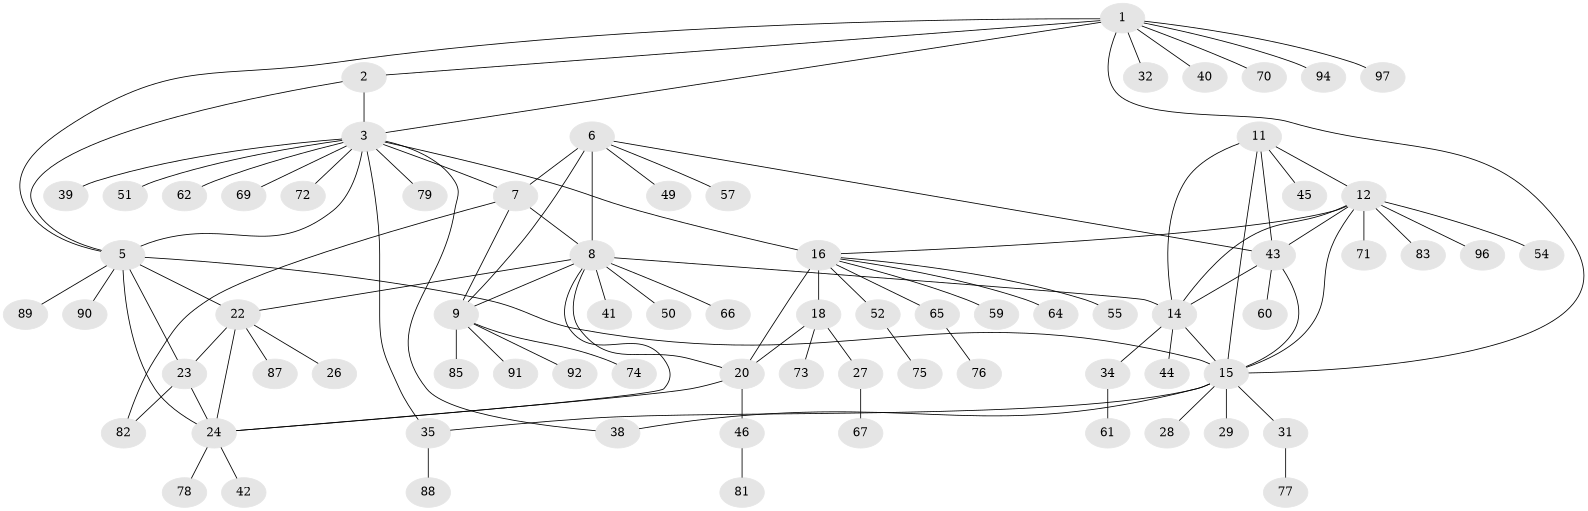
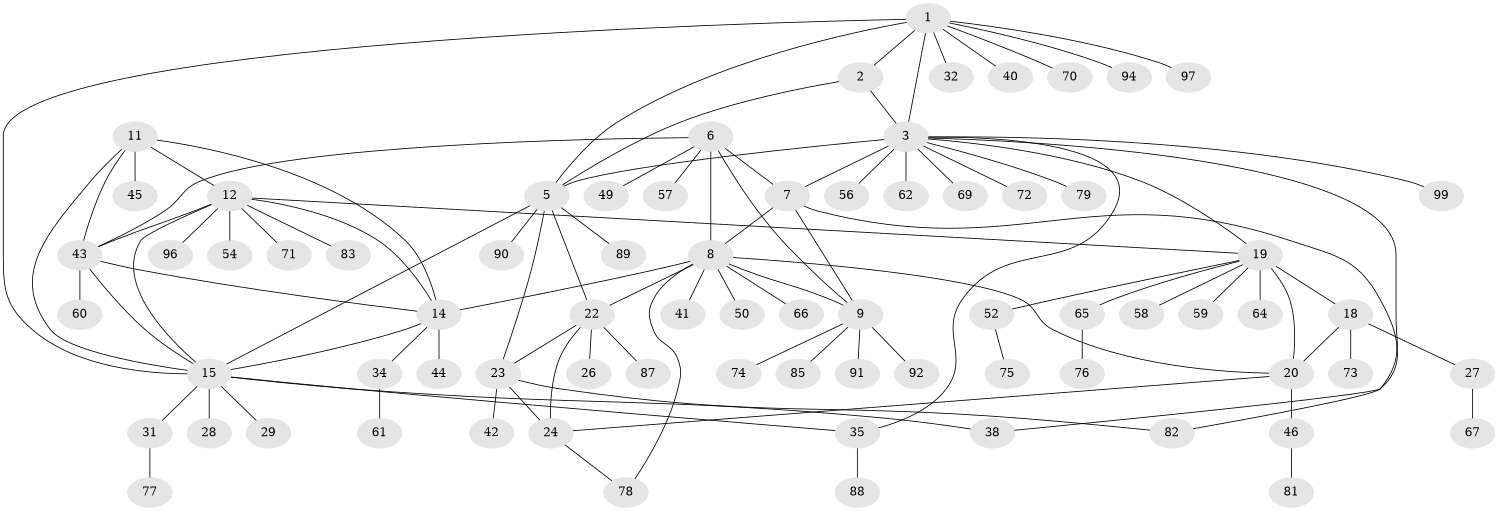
(66, 196) -> (1441, 196)
(125, 196) -> (847, 196)
(819, 255) -> (1260, 255)
(1115, 315) -> (1142, 315)
(139, 358) -> none
(670, 378) -> (679, 362)
(229, 463) -> (495, 407)
